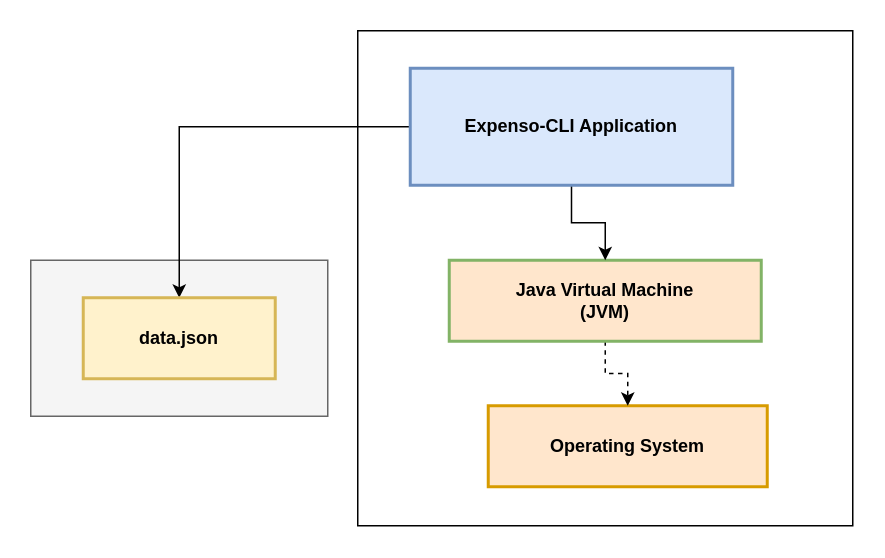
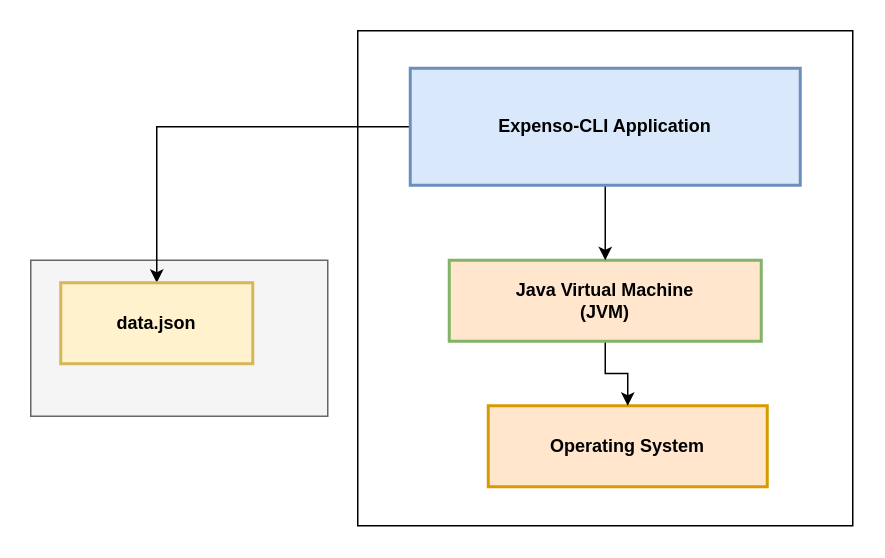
(572, 127) -> (605, 127)
(179, 338) -> (157, 323)
(610, 374) -> (610, 374)
